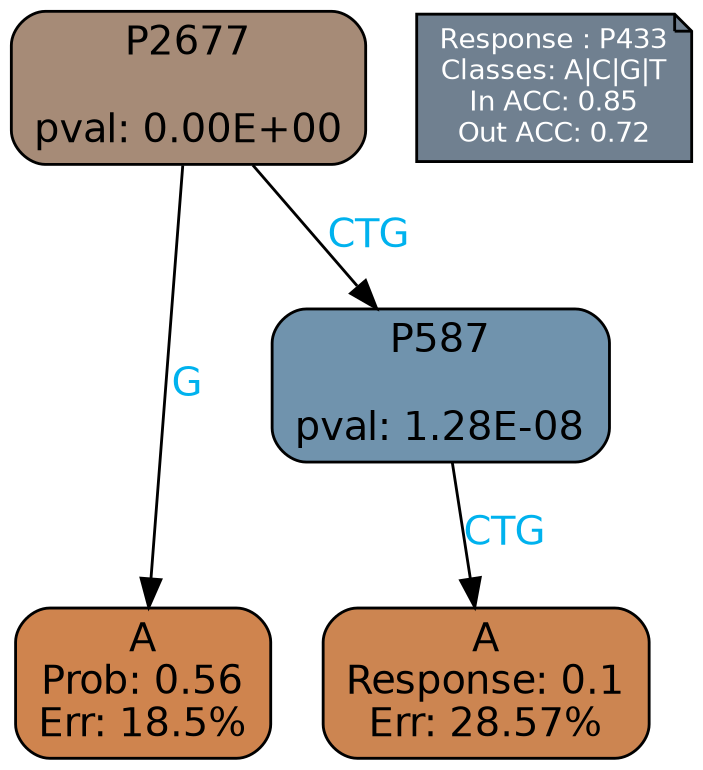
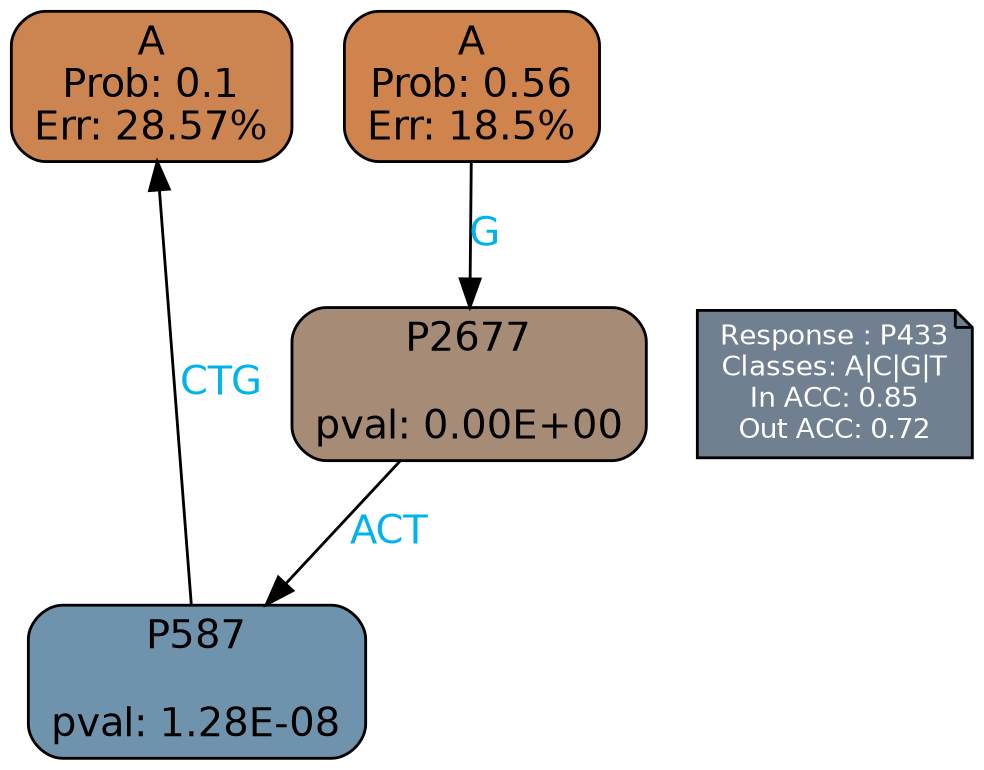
(369, 237) -> (390, 533)
(167, 372) -> (471, 221)
(486, 683) -> (152, 86)
